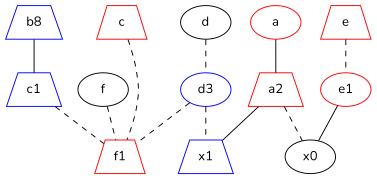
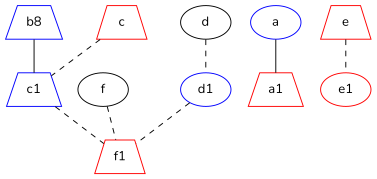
(276, 22) -> (276, 22)
(138, 90) -> (76, 58)
(206, 90) -> (206, 90)
(276, 90) -> (276, 90)
(206, 157) -> none
(310, 157) -> none
